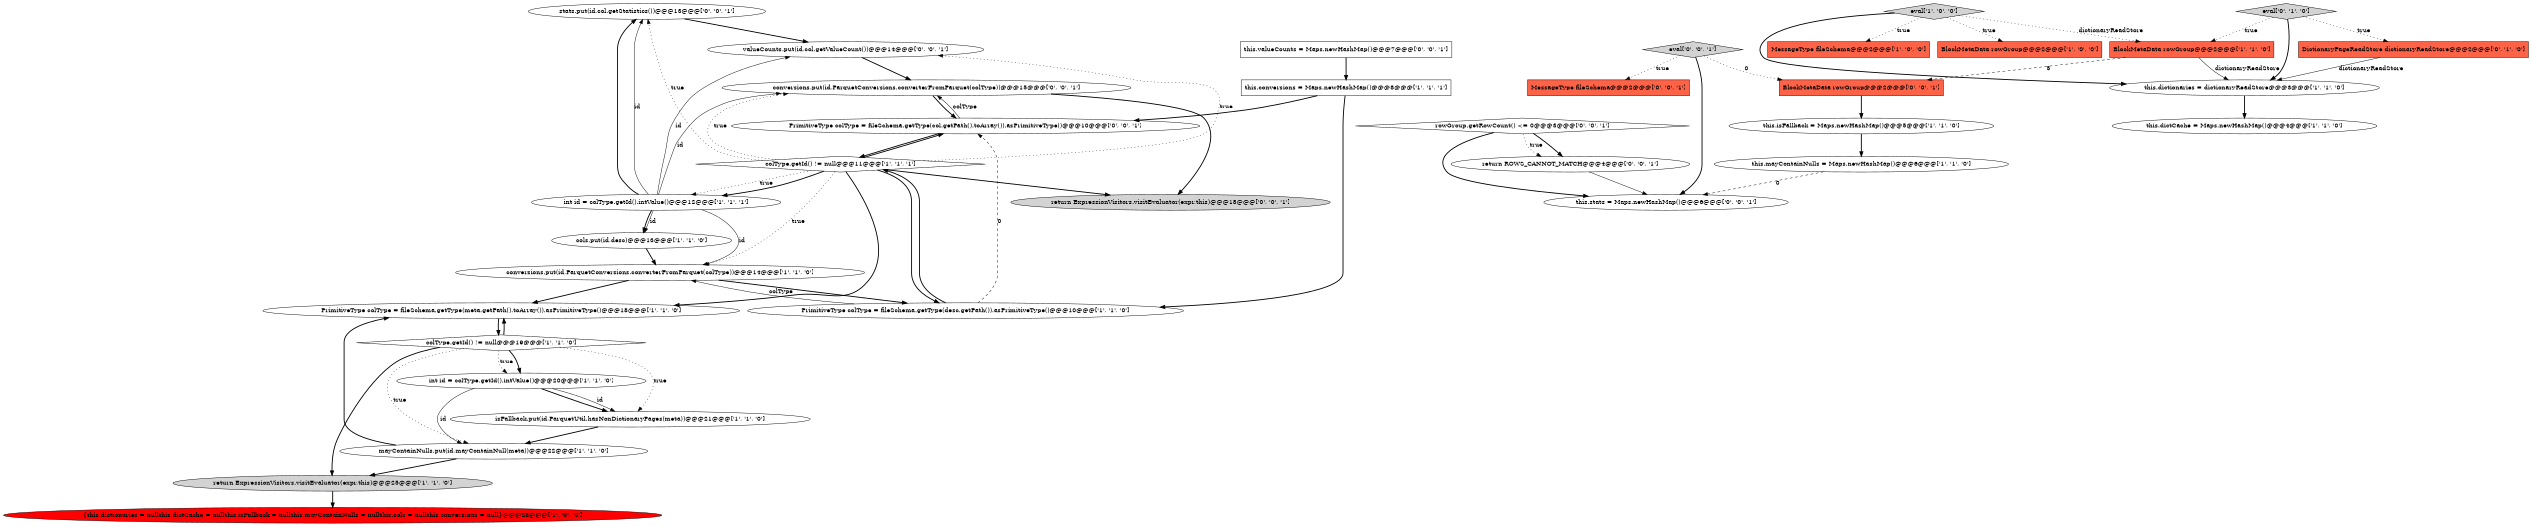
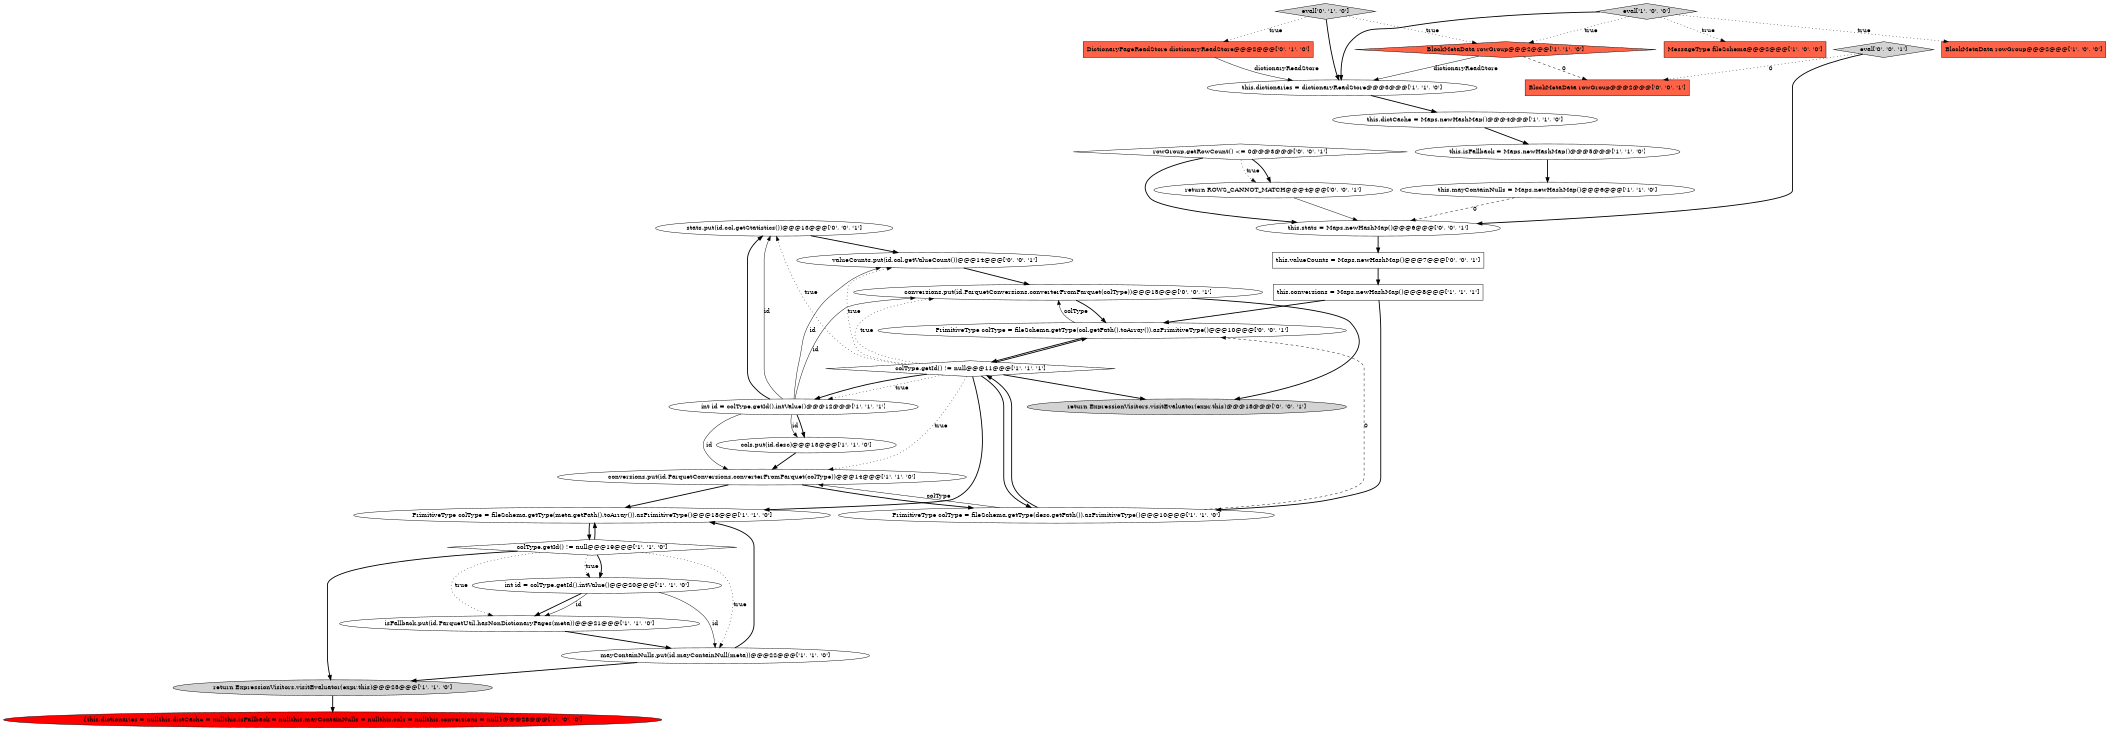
(2111, 31) -> (1591, 31)
(2192, 50) -> (1505, 50)
(2049, 69) -> (1564, 69)
(1609, 88) -> none
(1861, 105) -> (1504, 135)
none -> (1378, 242)
